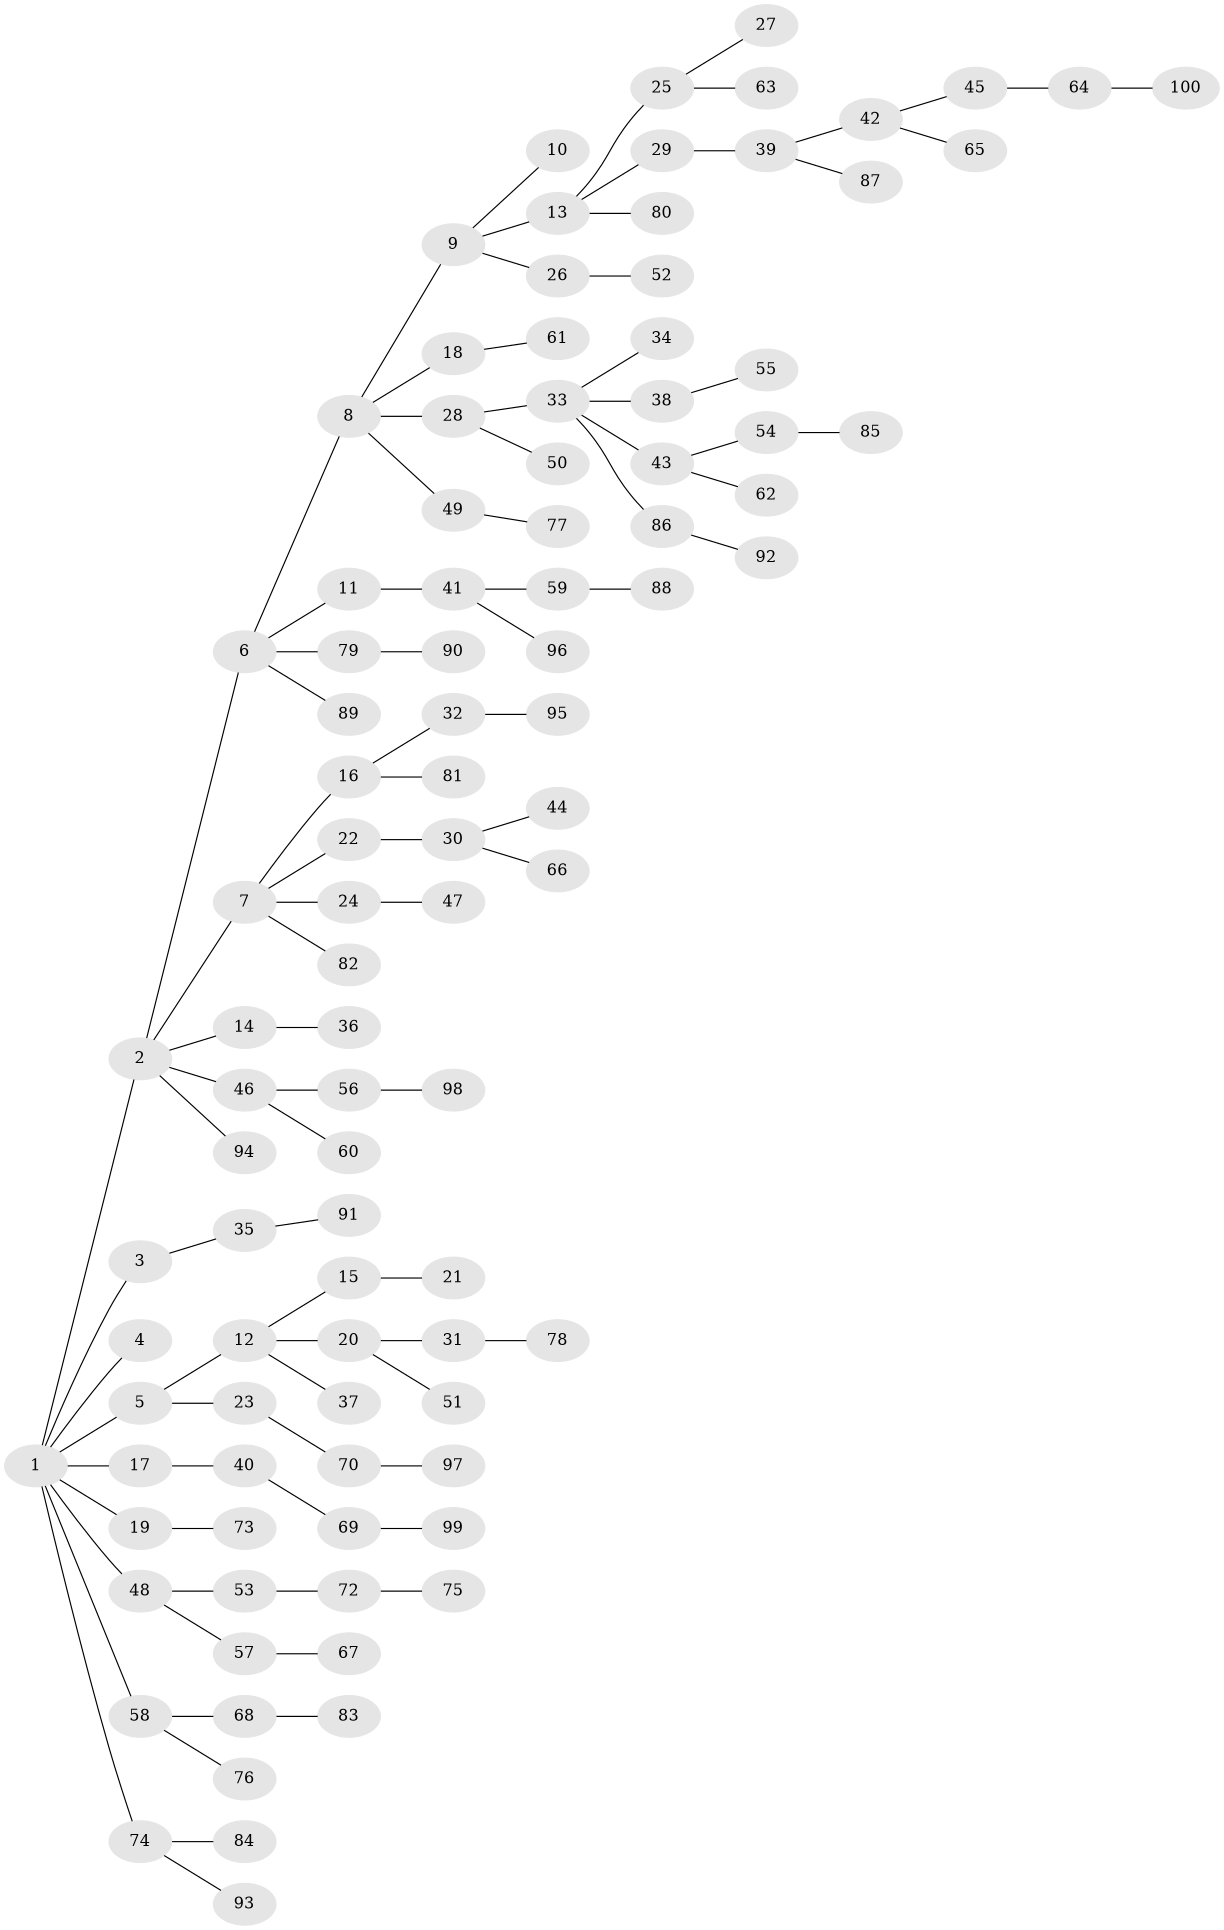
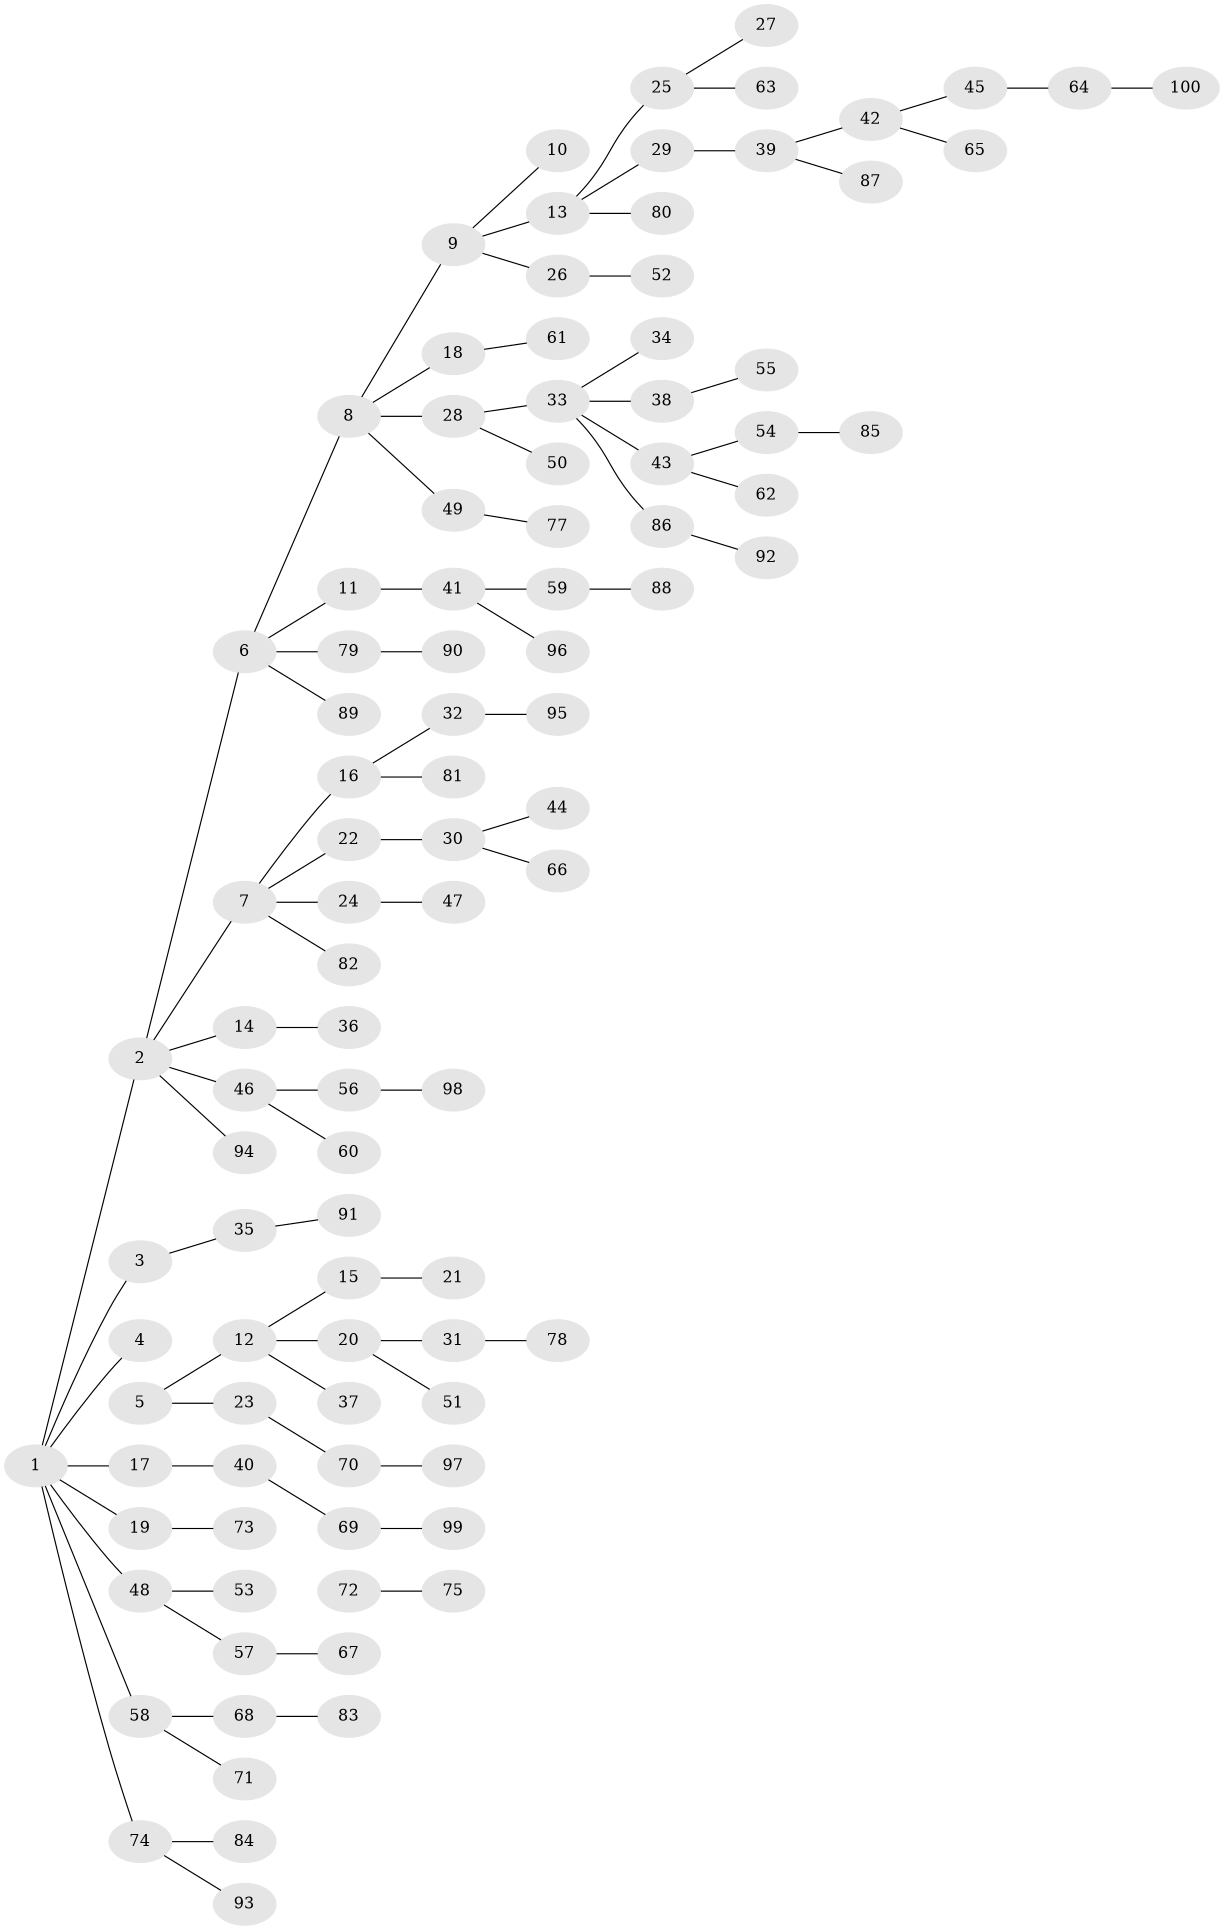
(88, 1435) -> none
(297, 1591) -> none
(245, 1779) -> (245, 1779)
